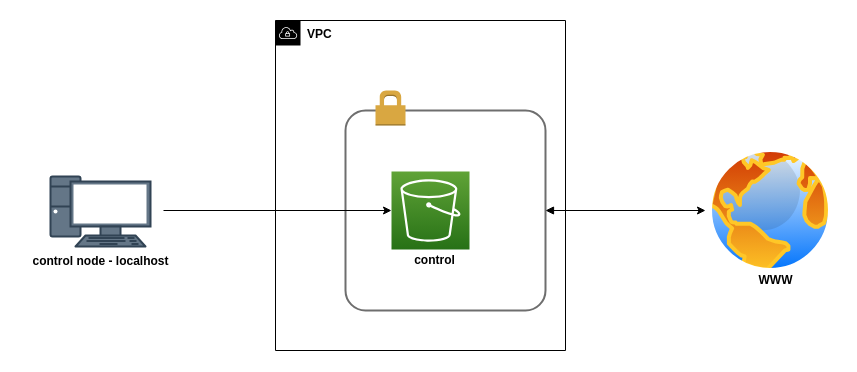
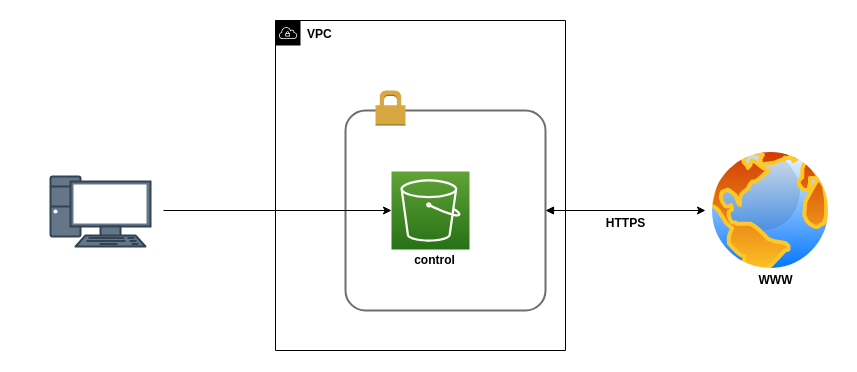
none -> (626, 224)
(101, 262) -> none
